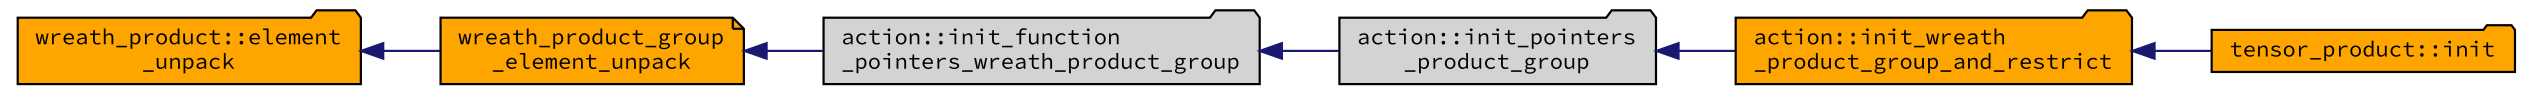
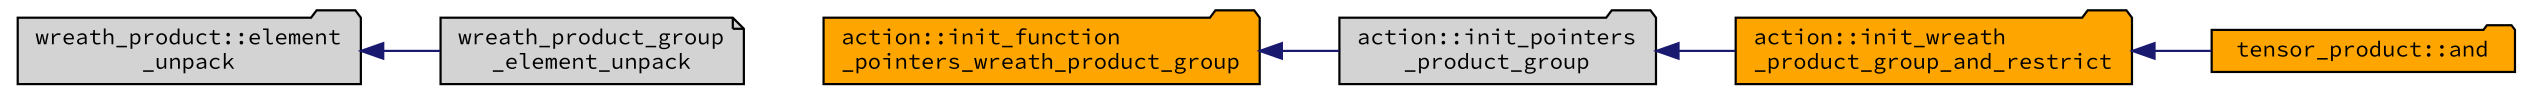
(189, 51) -> (189, 51)
(592, 51) -> (592, 51)
(795, 51) -> none
(1042, 51) -> (1042, 51)
(2363, 51) -> (2363, 51)
